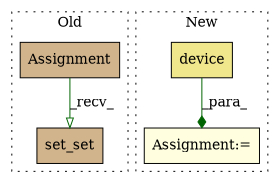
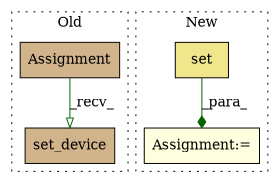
(202, 60) -> (202, 60)
(70, 146) -> (70, 146)
